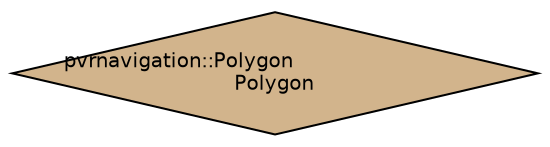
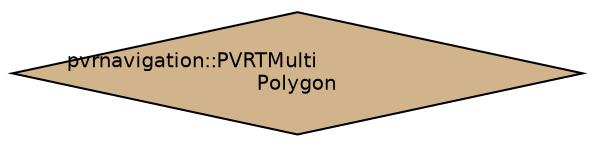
(275, 73) -> (297, 73)
